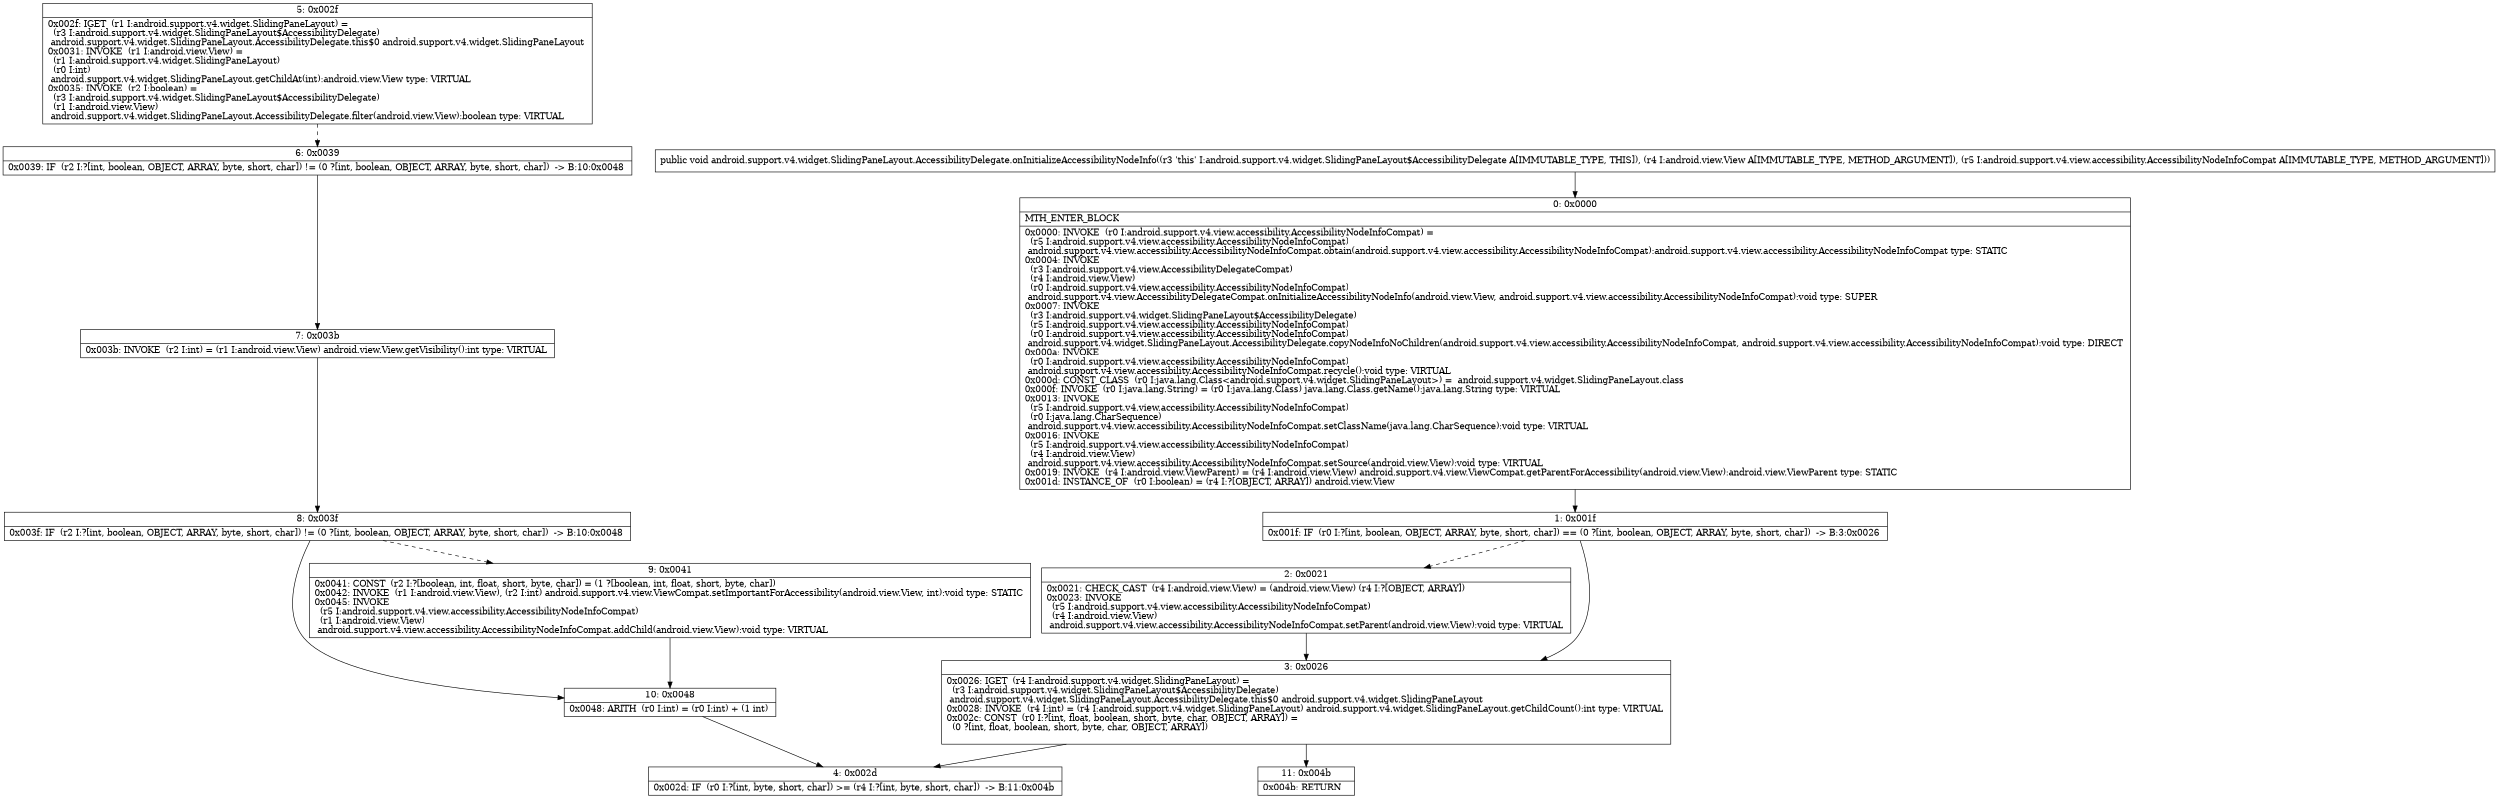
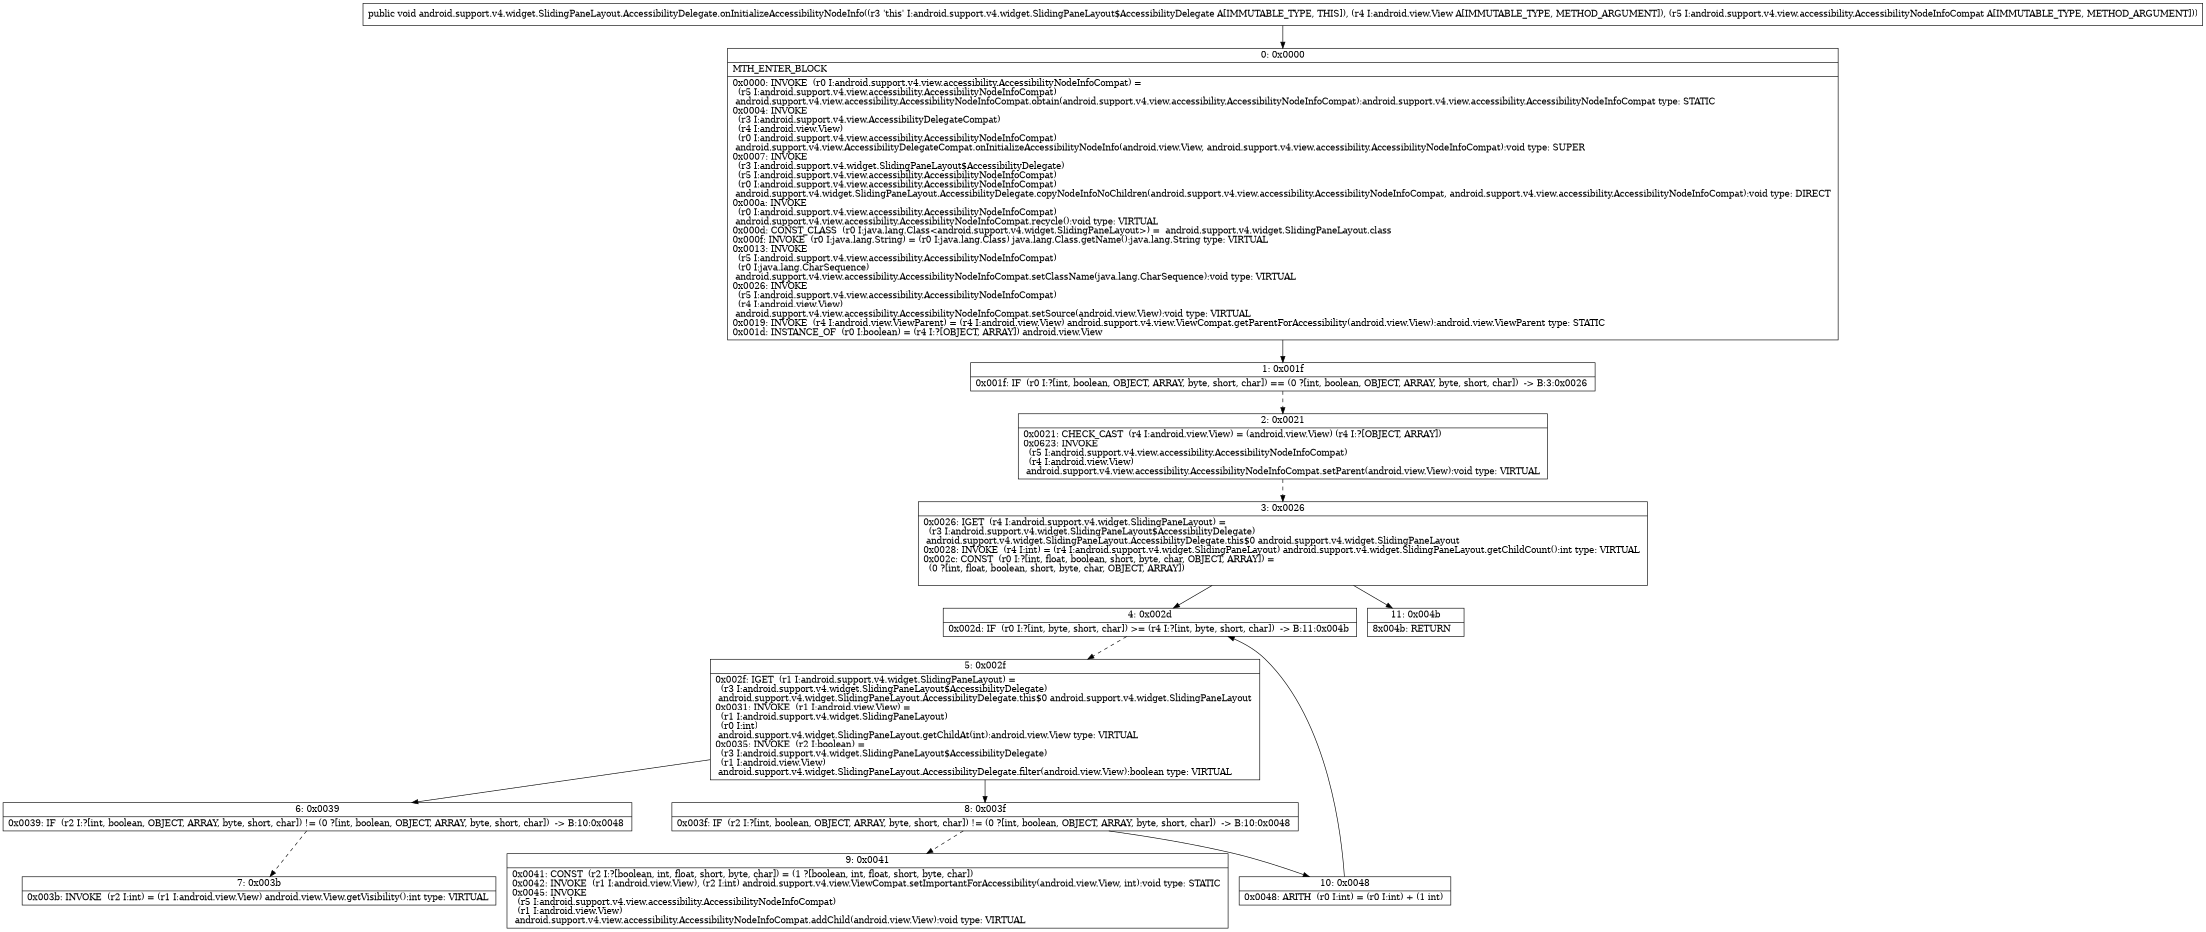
(317, 132) -> (564, 781)
(317, 249) -> (290, 851)
(317, 432) -> (985, 788)
(1065, 436) -> (773, 286)
(1087, 598) -> (1064, 444)
(1588, 608) -> none
(1306, 644) -> (1283, 487)
none -> (1110, 646)
(670, 660) -> none
(1306, 788) -> (1416, 629)
